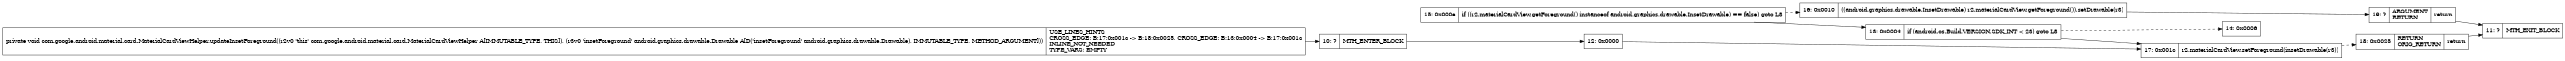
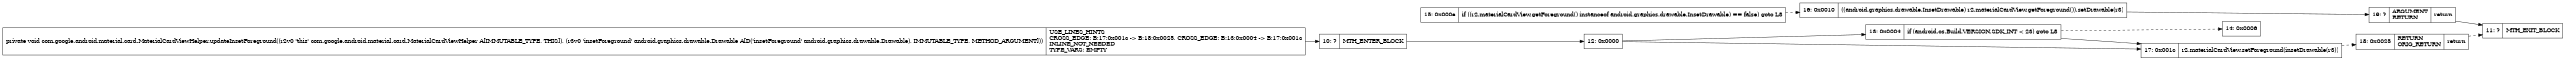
(1808, 25) -> (1742, 38)
(2474, 36) -> (2474, 36)
